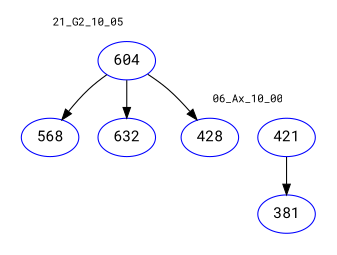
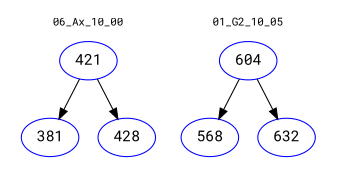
(88, 23) -> (248, 23)
(179, 100) -> (105, 94)
